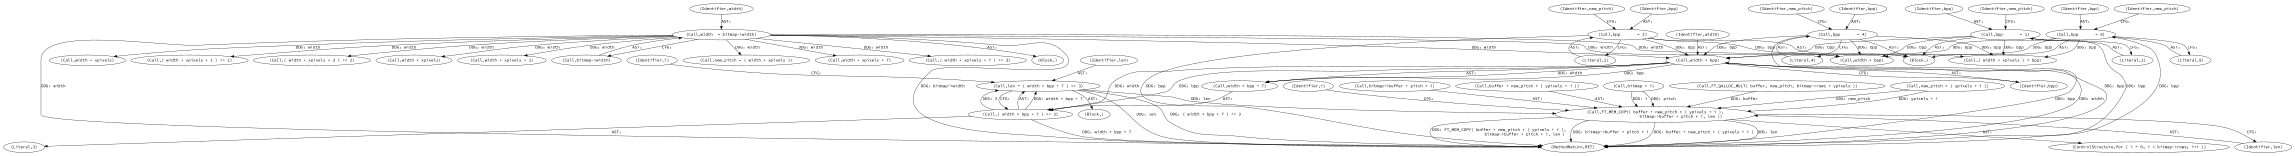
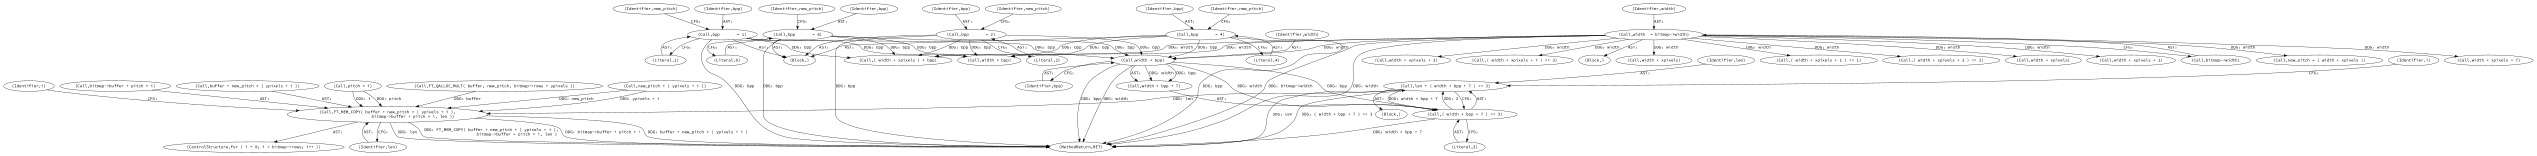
none -> (942, 48)
none -> (1406, 60)
(1634, 86) -> (353, 86)
(618, 132) -> (1475, 132)
none -> (1453, 132)
